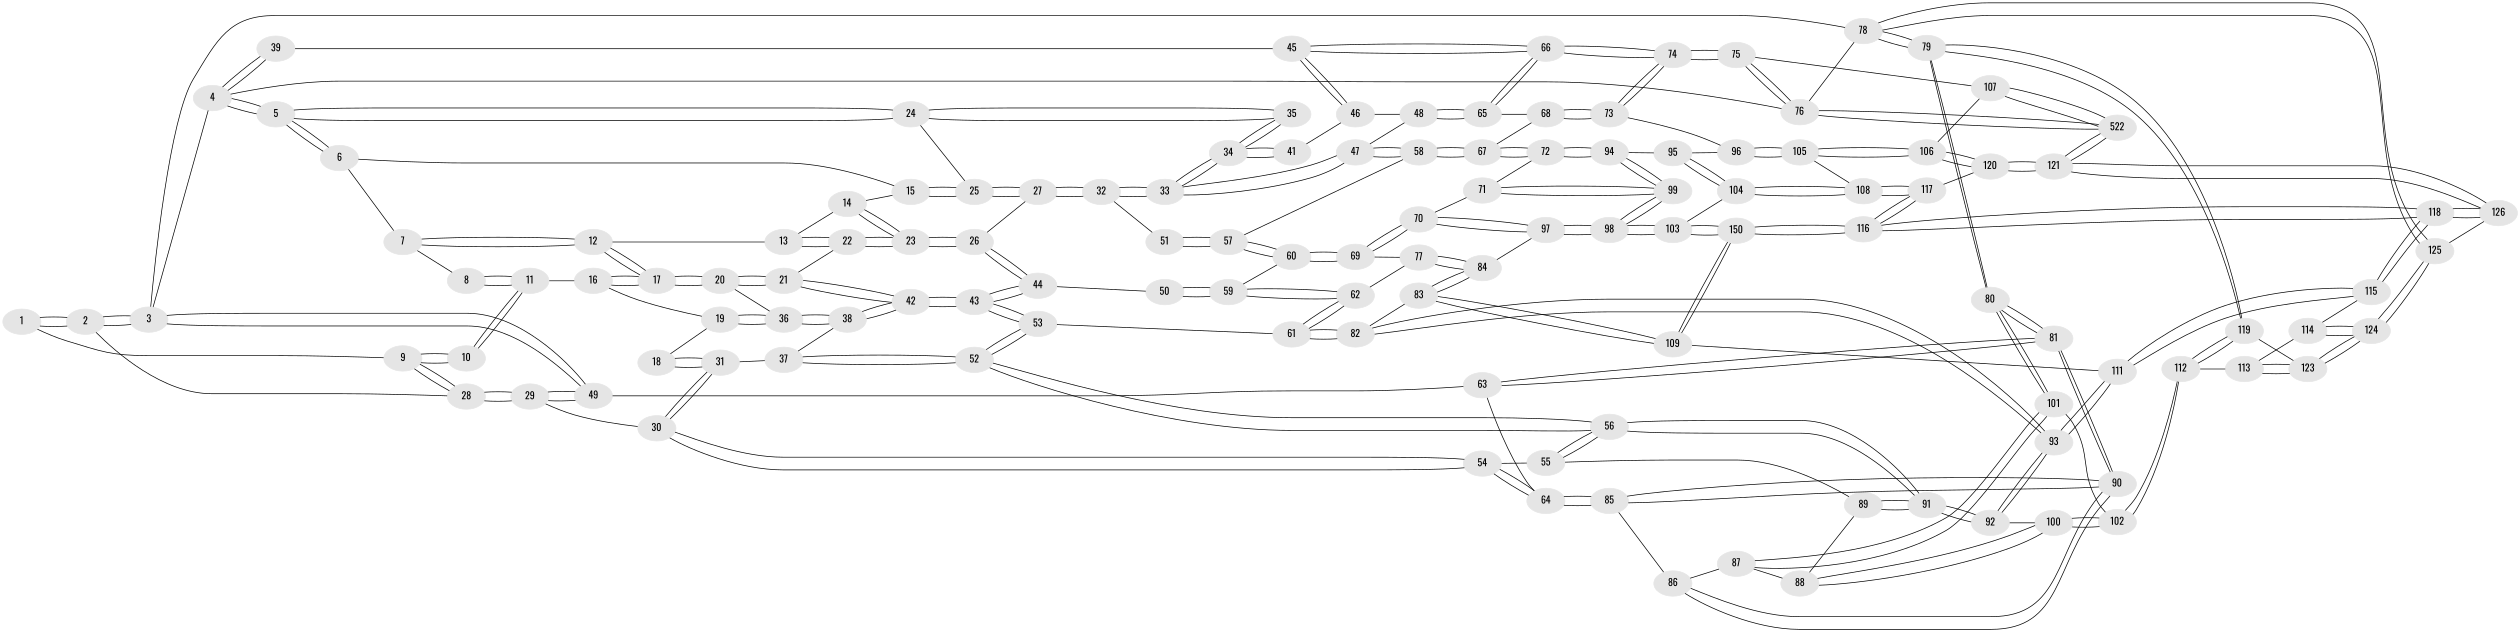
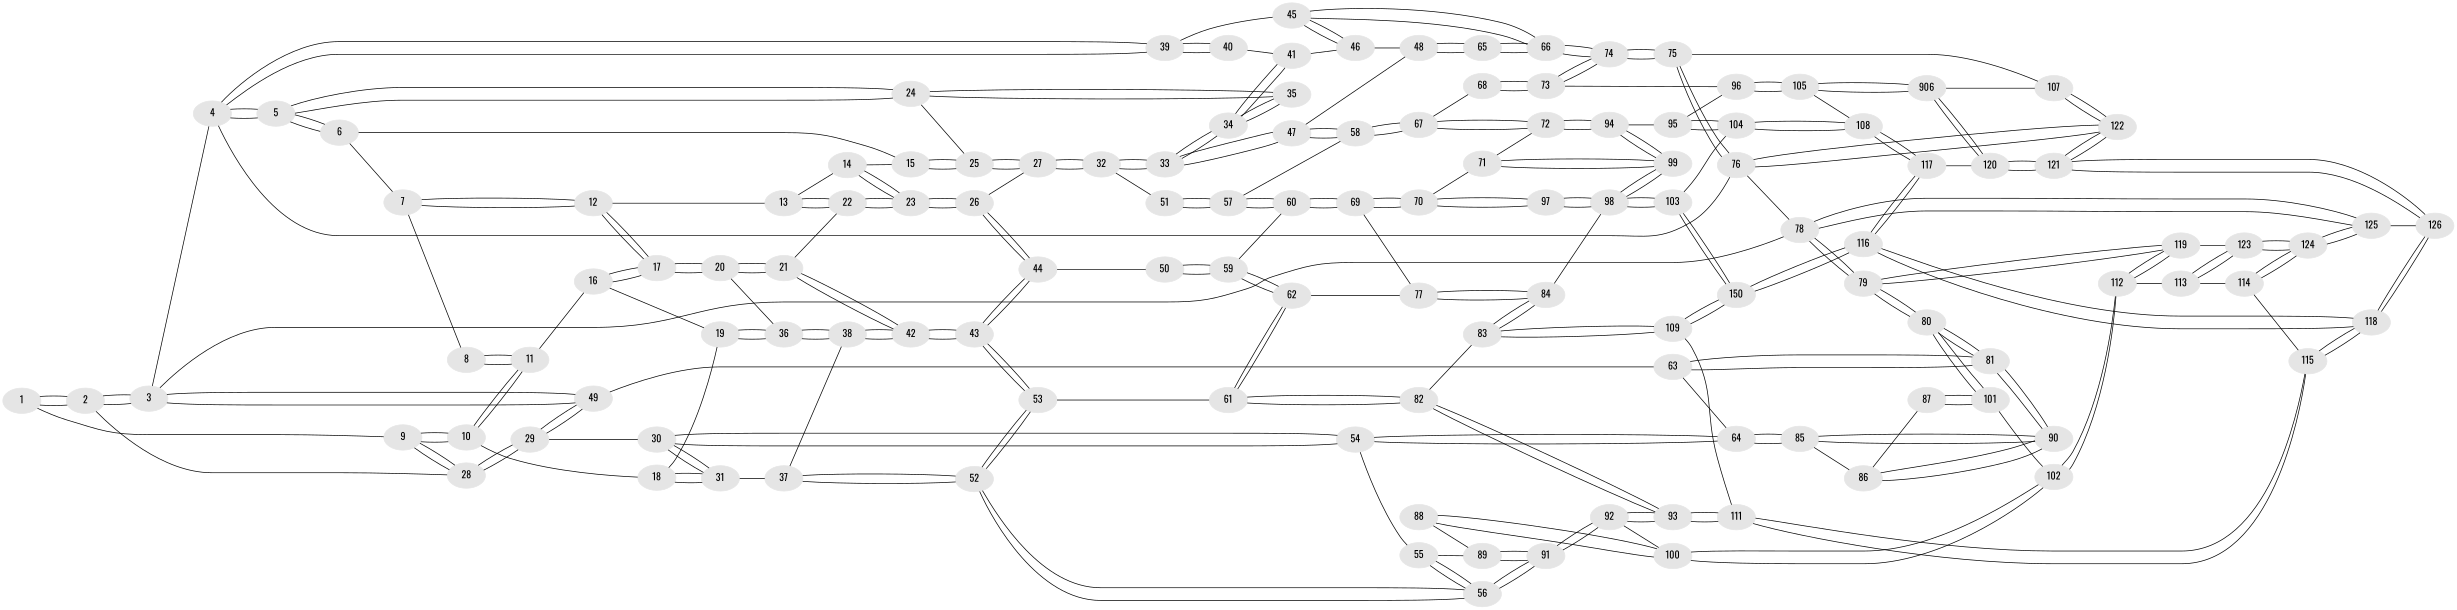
none -> (1228, 48)
(1514, 114) -> none
(2117, 128) -> (2117, 127)
(1927, 152) -> (1927, 88)
(1514, 249) -> (1578, 249)
none -> (558, 469)
(1768, 574) -> none
